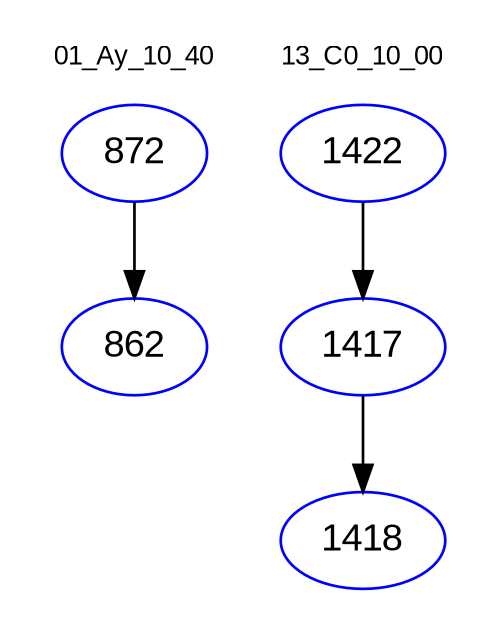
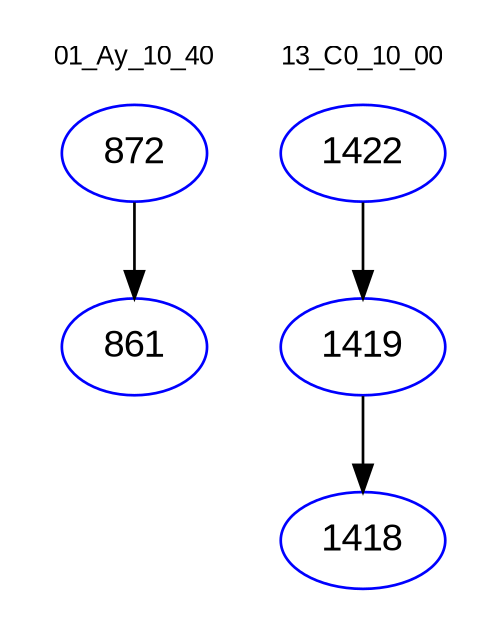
(134, 347) -> (134, 347)
(363, 347) -> (363, 347)
